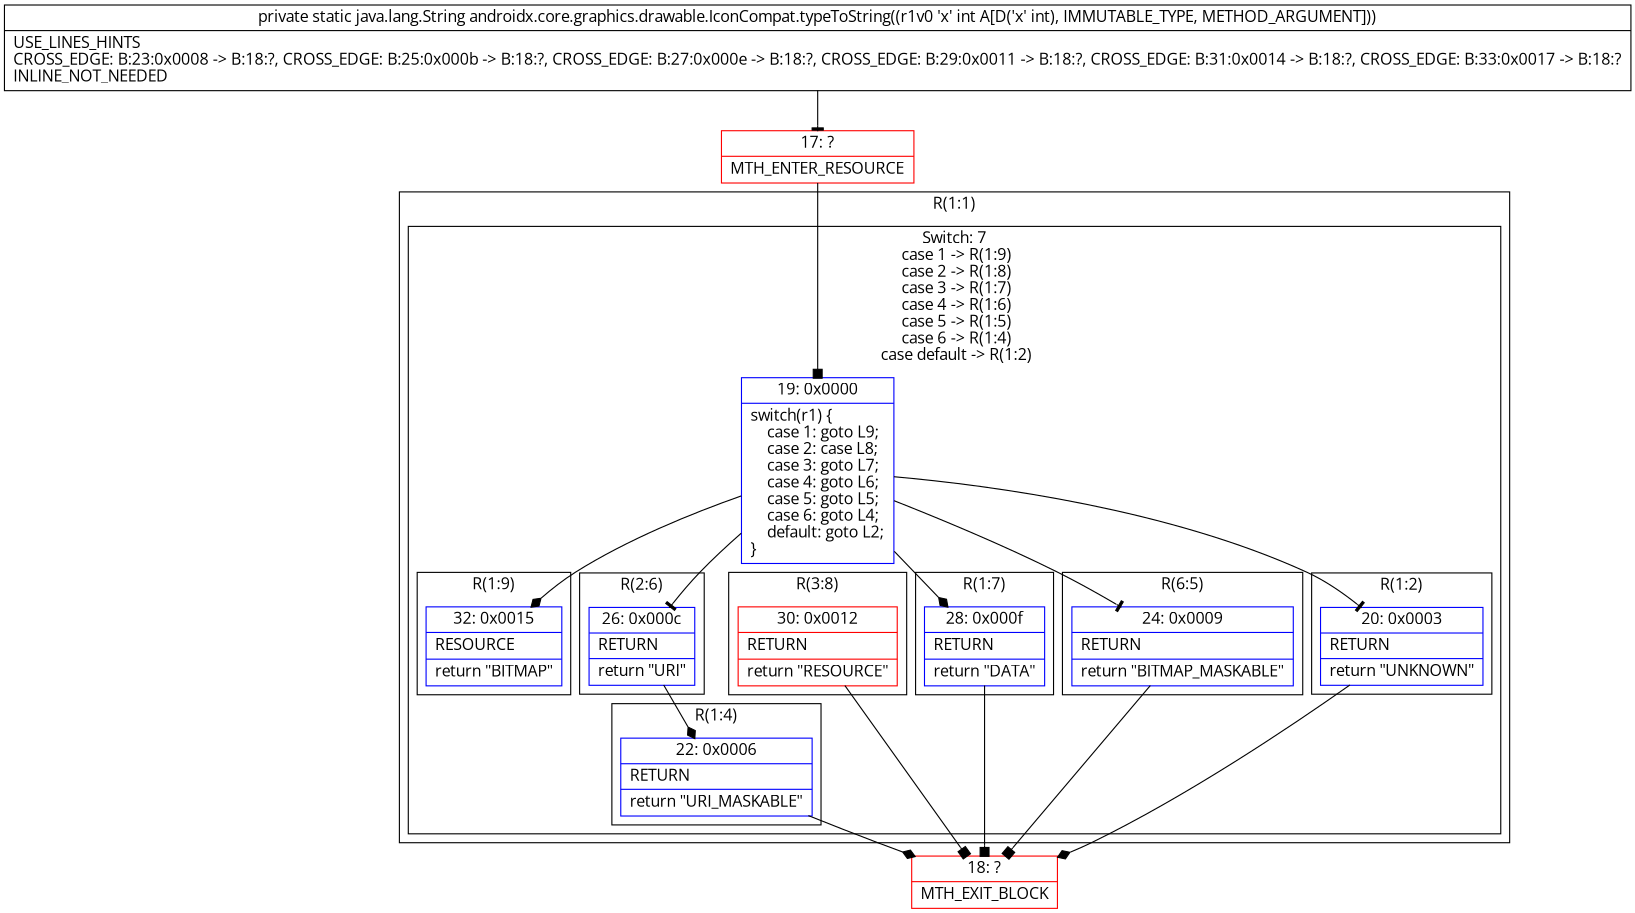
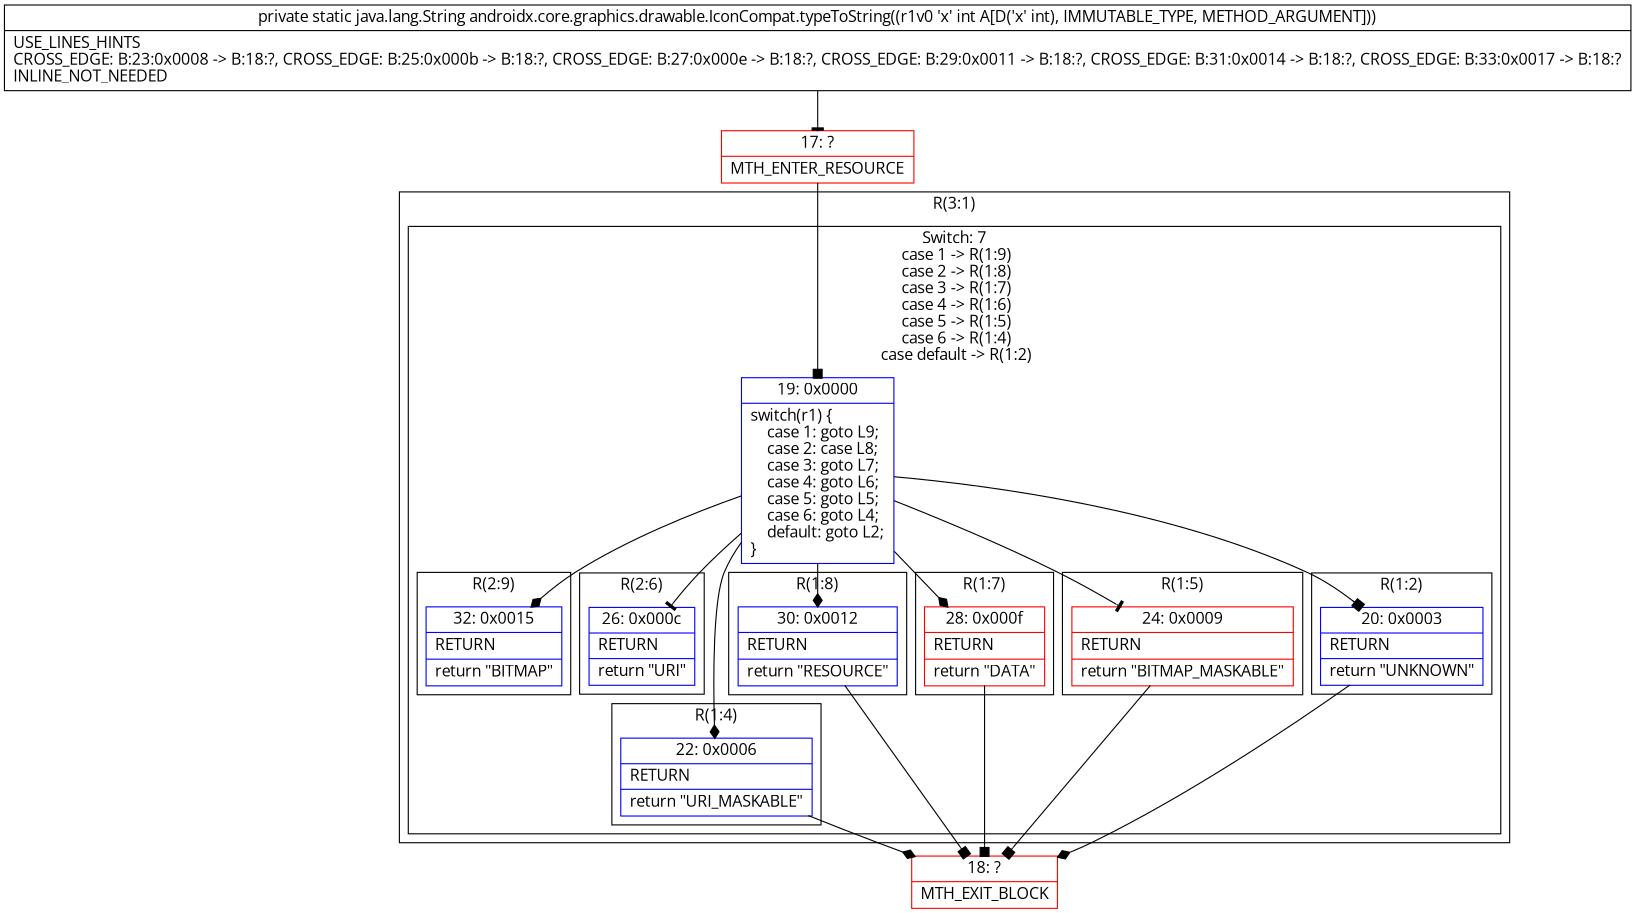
(955, 205) -> (955, 205)
(1133, 515) -> (1133, 515)
none -> (818, 580)
(494, 585) -> (494, 585)
(818, 585) -> (818, 585)
(1183, 585) -> (1183, 585)
(475, 645) -> (466, 645)
(818, 646) -> (818, 646)
(985, 646) -> (985, 646)
(1183, 646) -> (1183, 646)
(679, 711) -> (715, 631)
